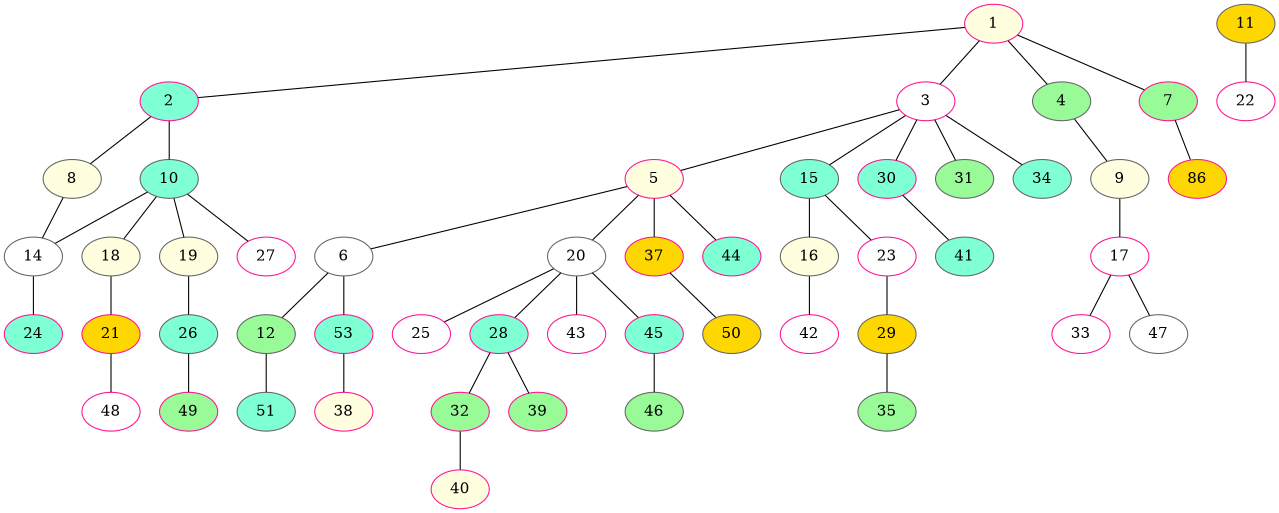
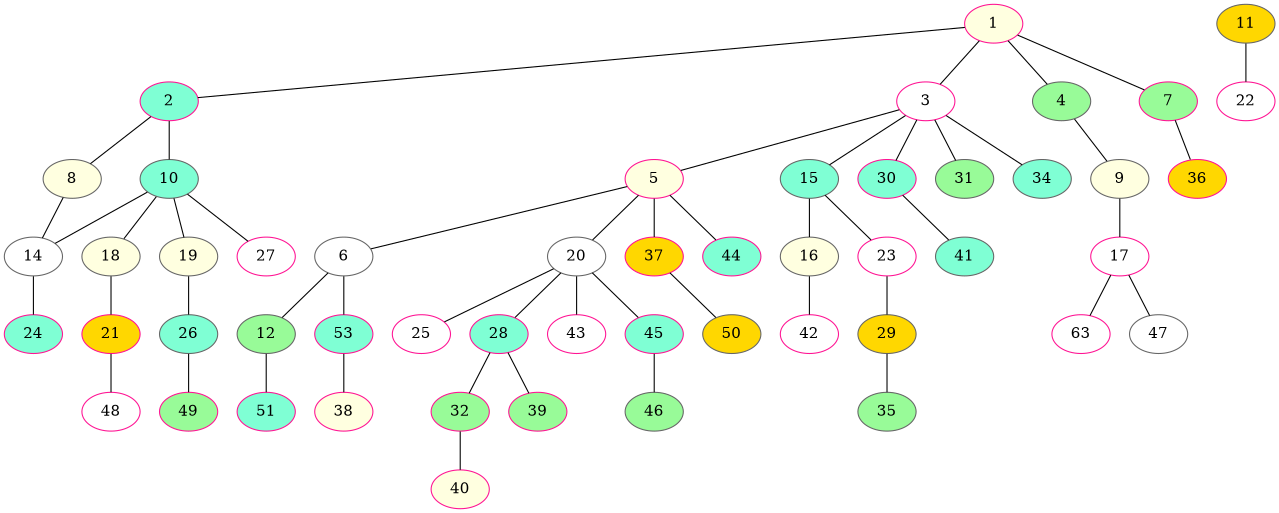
(1197, 179) -> (1197, 179)
(1081, 334) -> (1081, 334)
(266, 412) -> (266, 412)
